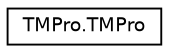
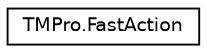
(84, 27) -> (103, 27)
